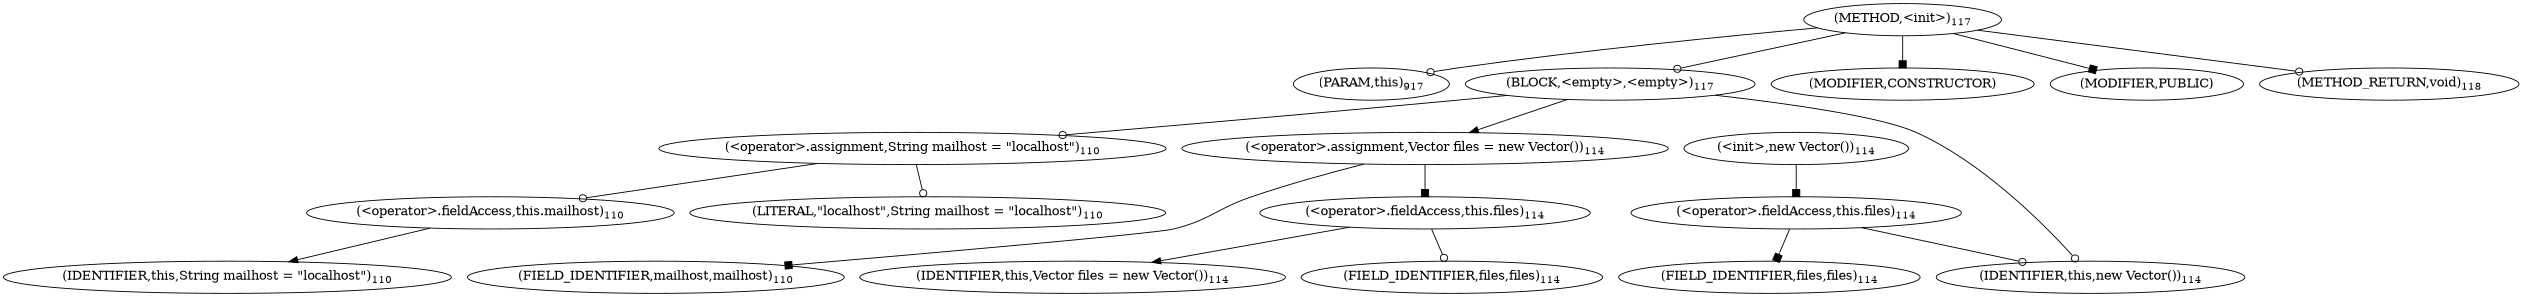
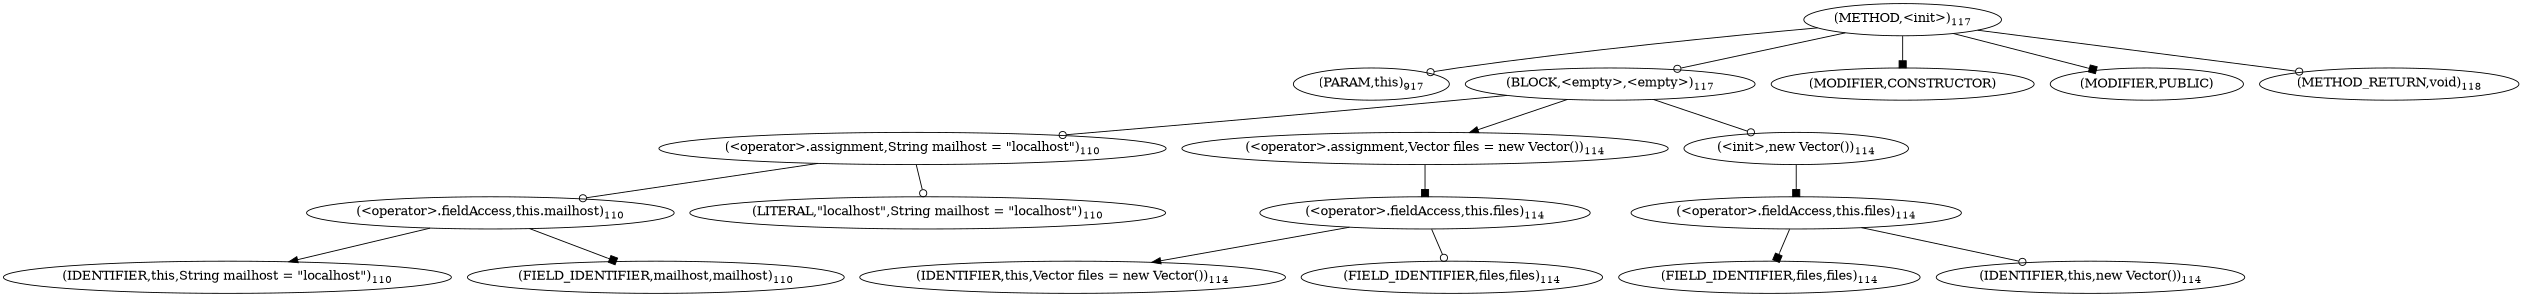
(1914, 132) -> (1700, 115)
(1084, 239) -> (569, 243)
